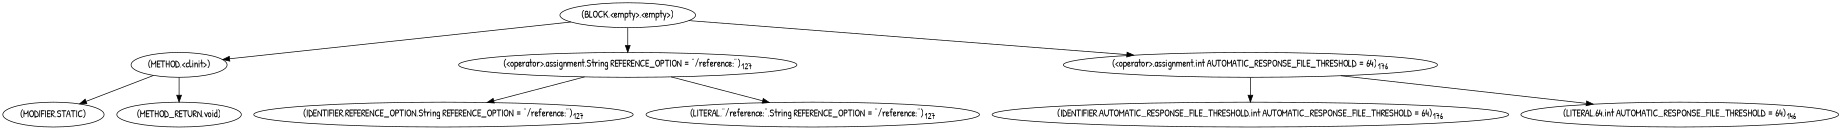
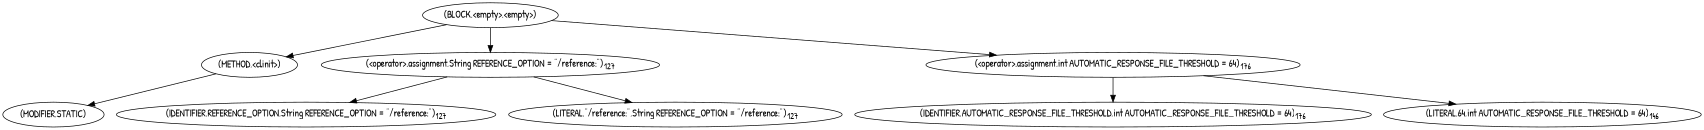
(179, 115) -> none
